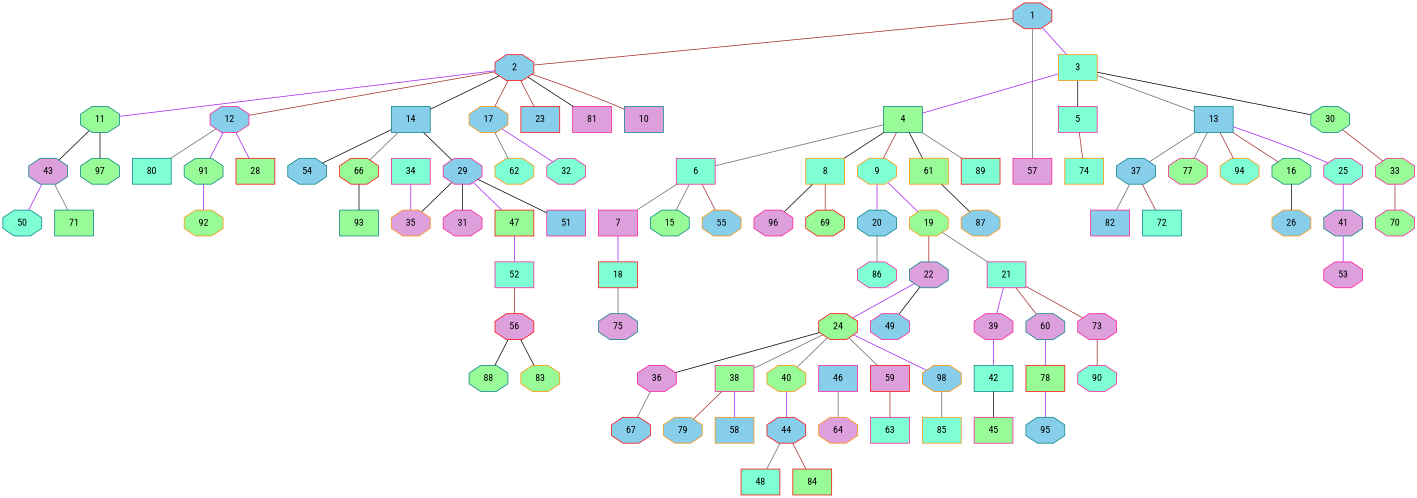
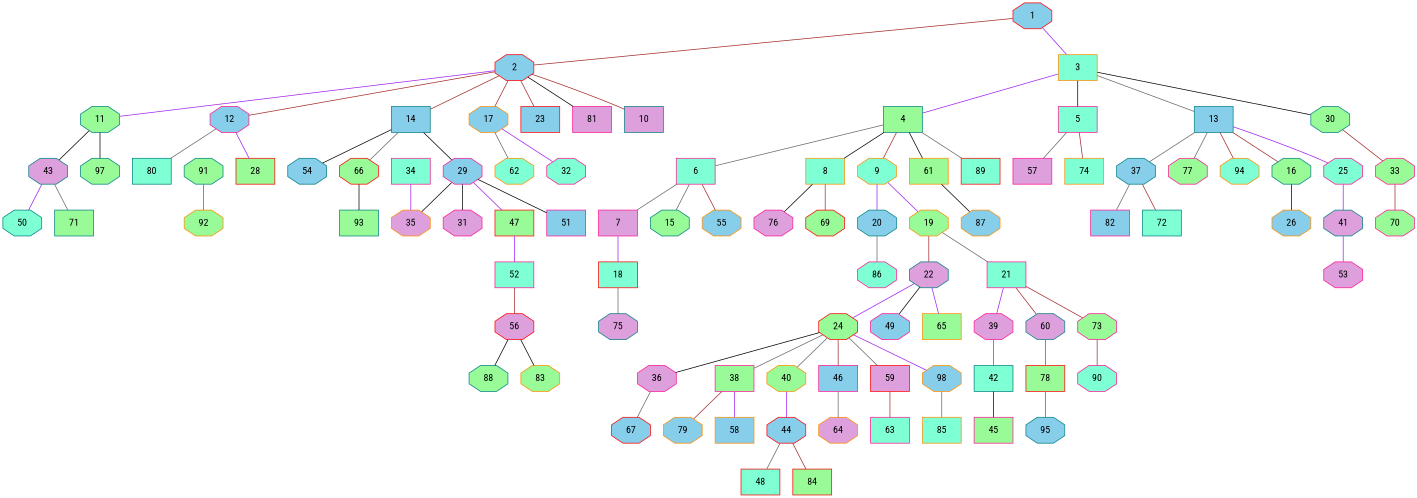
(465, 92) -> (465, 92)
(1032, 93) -> (1055, 145)
(217, 145) -> none
(773, 223) -> (773, 223)
none -> (942, 327)
(1097, 327) -> (1097, 327)
none -> (838, 353)
